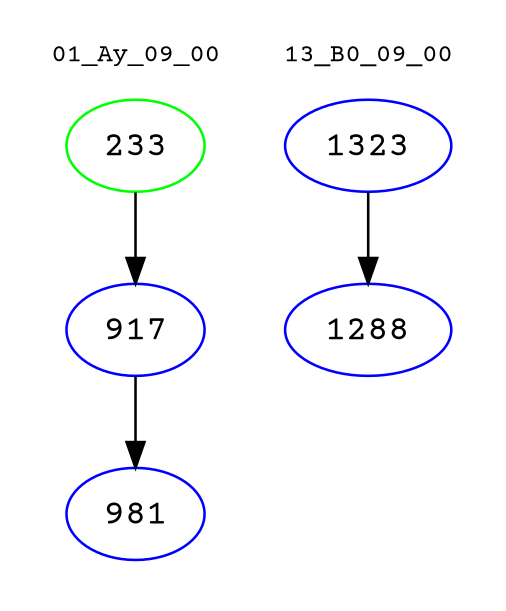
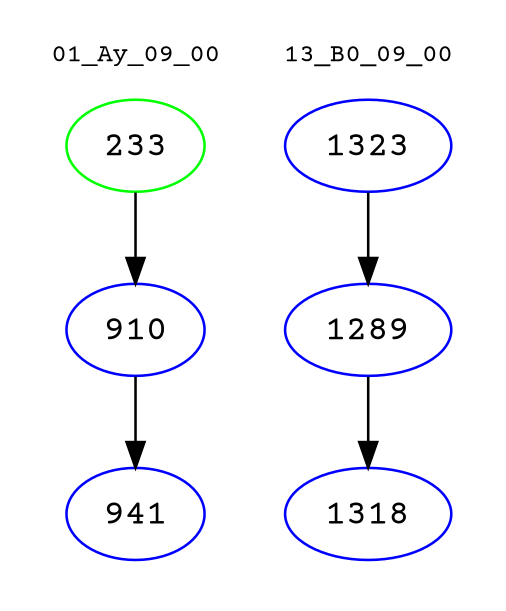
(136, 330) -> (136, 330)
(368, 330) -> (368, 330)
(136, 514) -> (136, 514)
none -> (368, 514)
